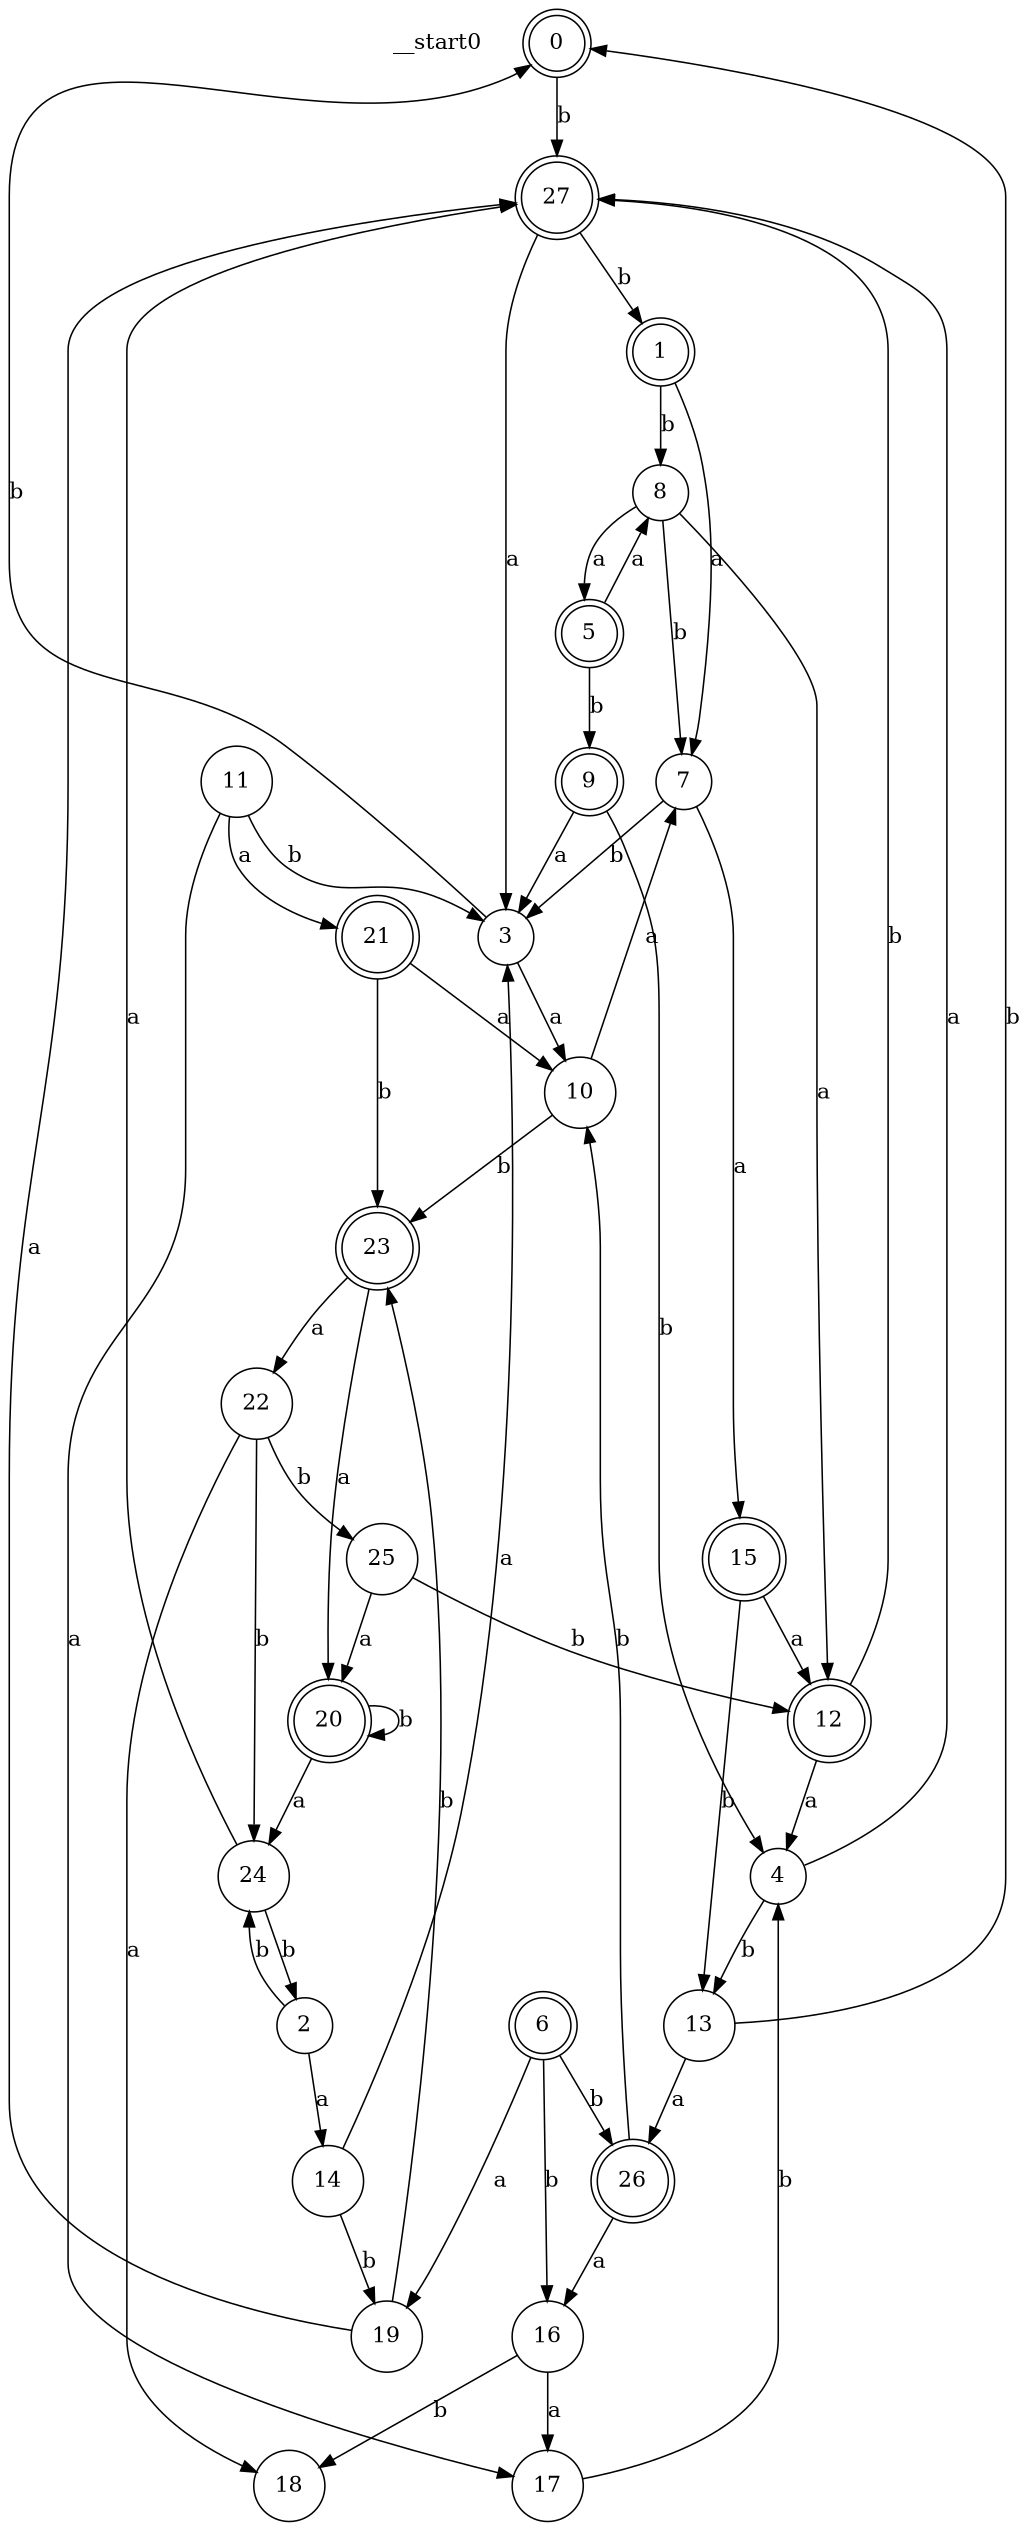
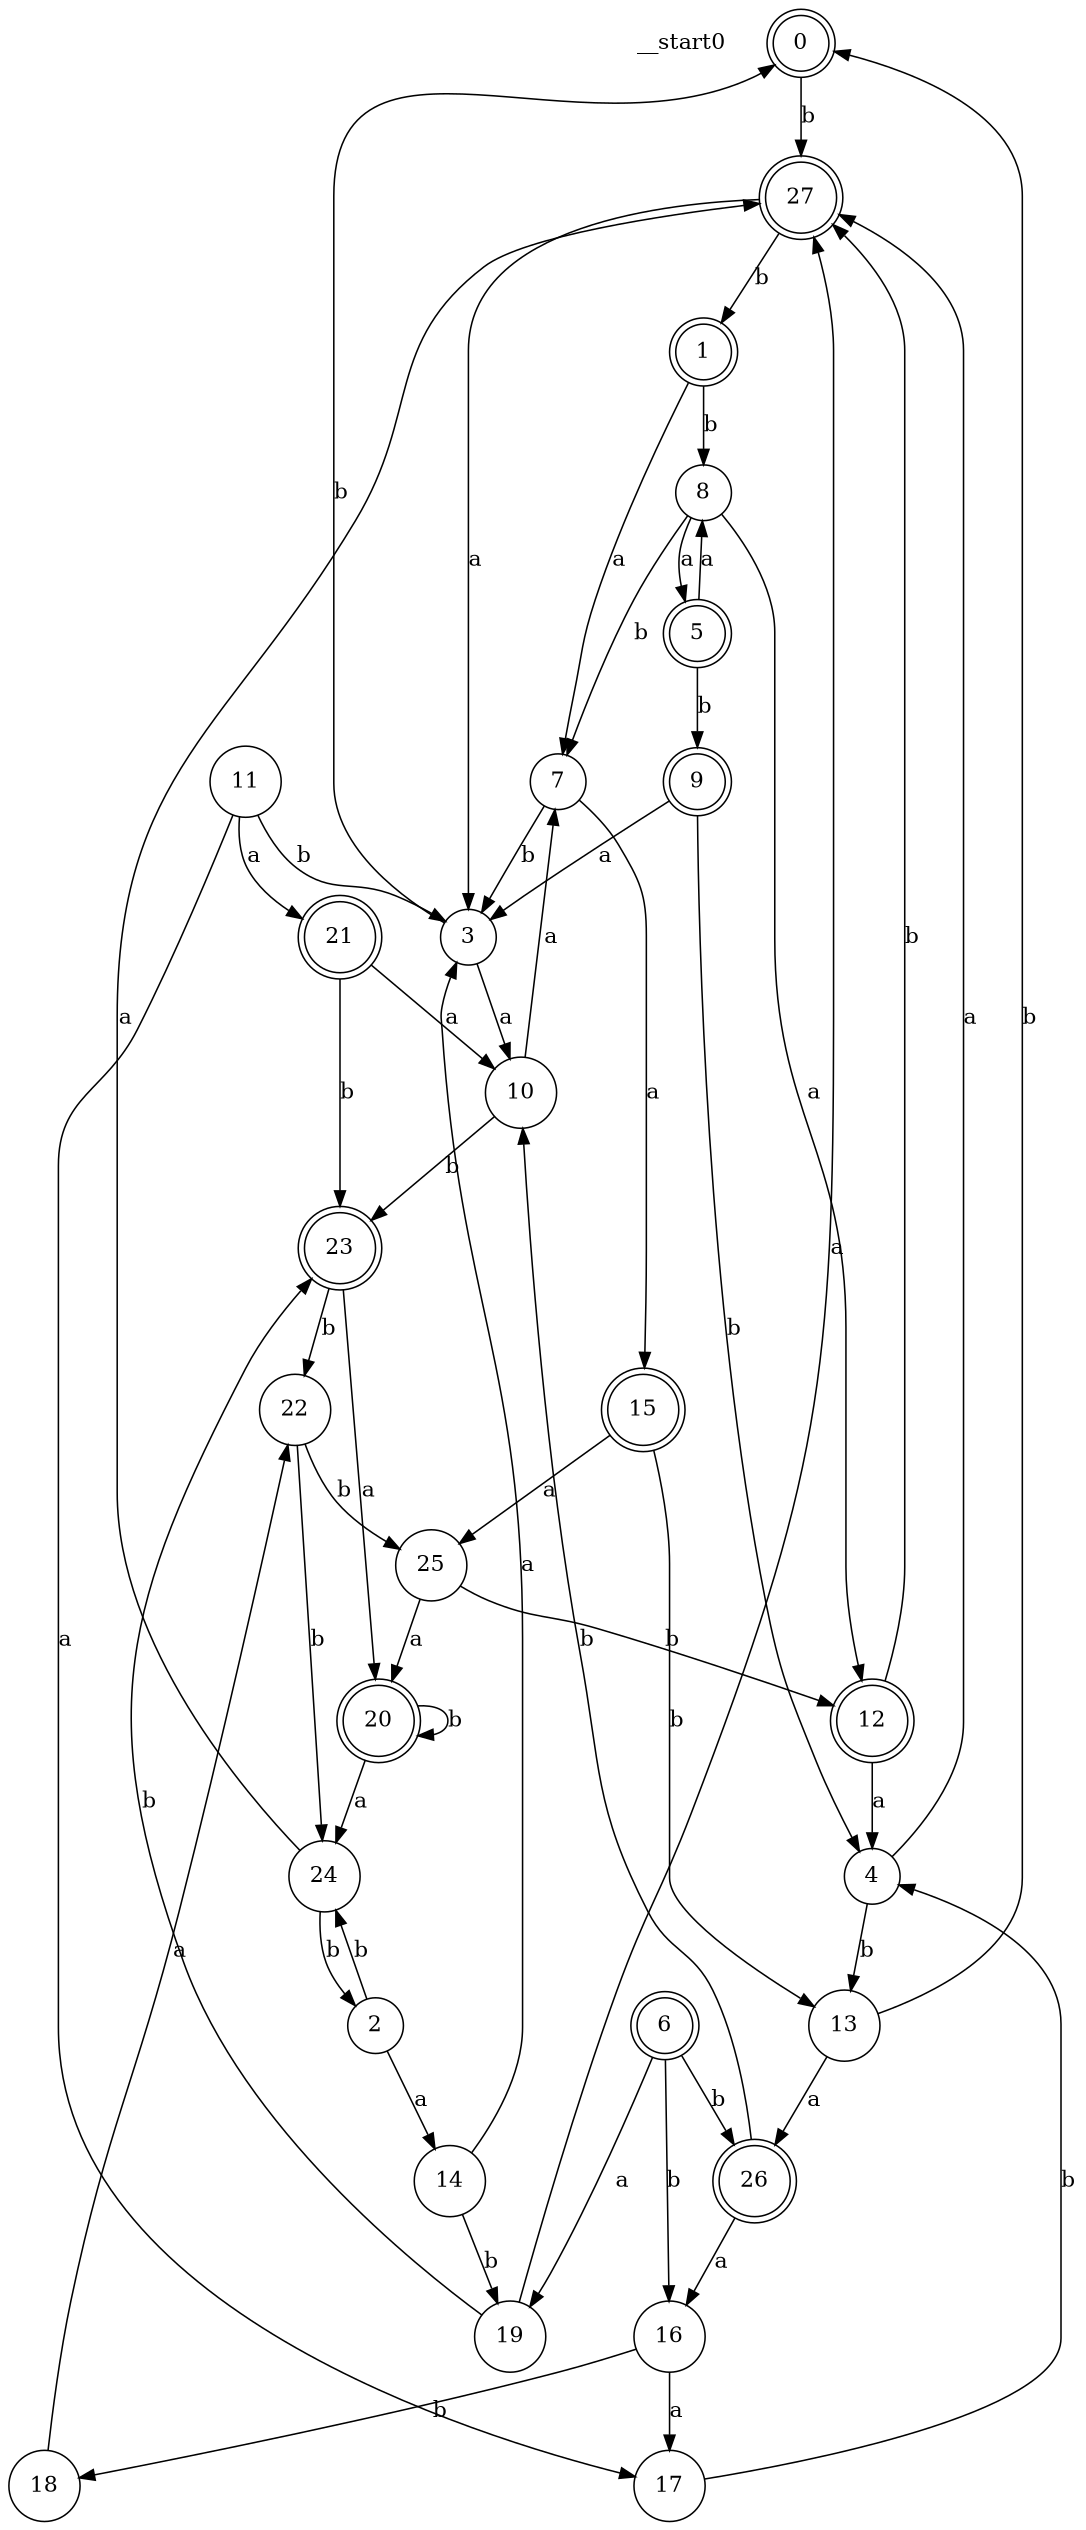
(318, 1329) -> (329, 1329)
(783, 1633) -> (541, 1485)
(127, 1967) -> (167, 1956)
